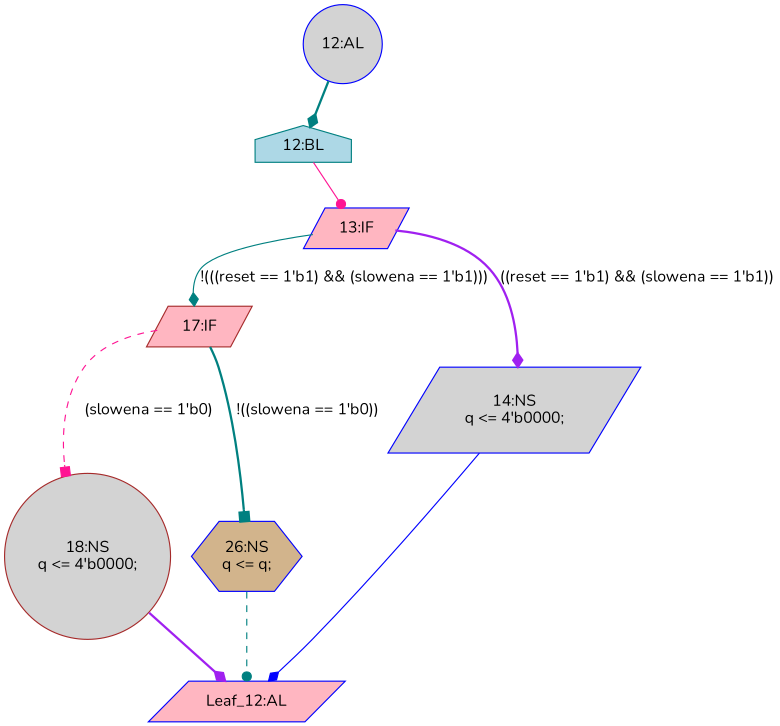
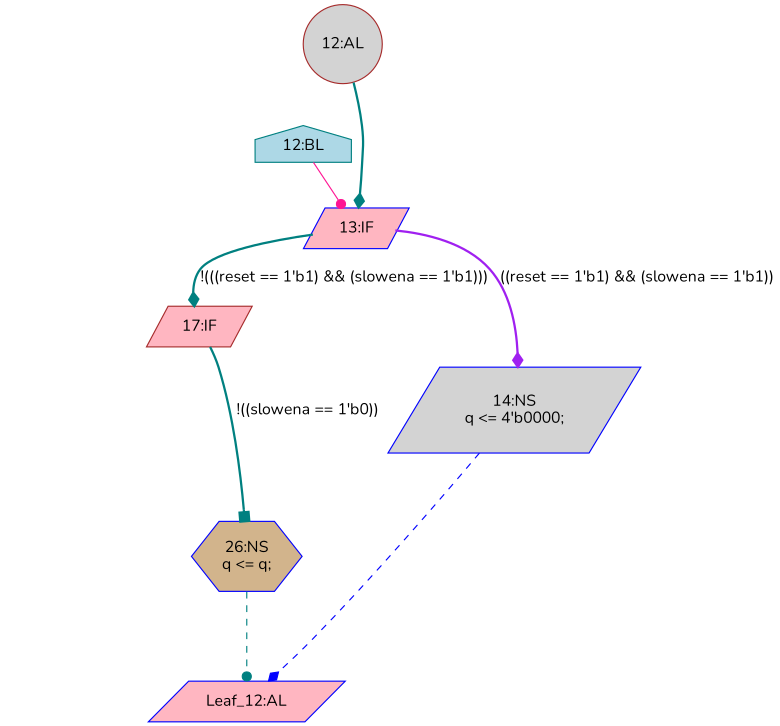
(343, 44) -> (343, 44)
(322, 98) -> (363, 138)
(242, 249) -> (242, 249)
(88, 556) -> none
(382, 565) -> (382, 565)
